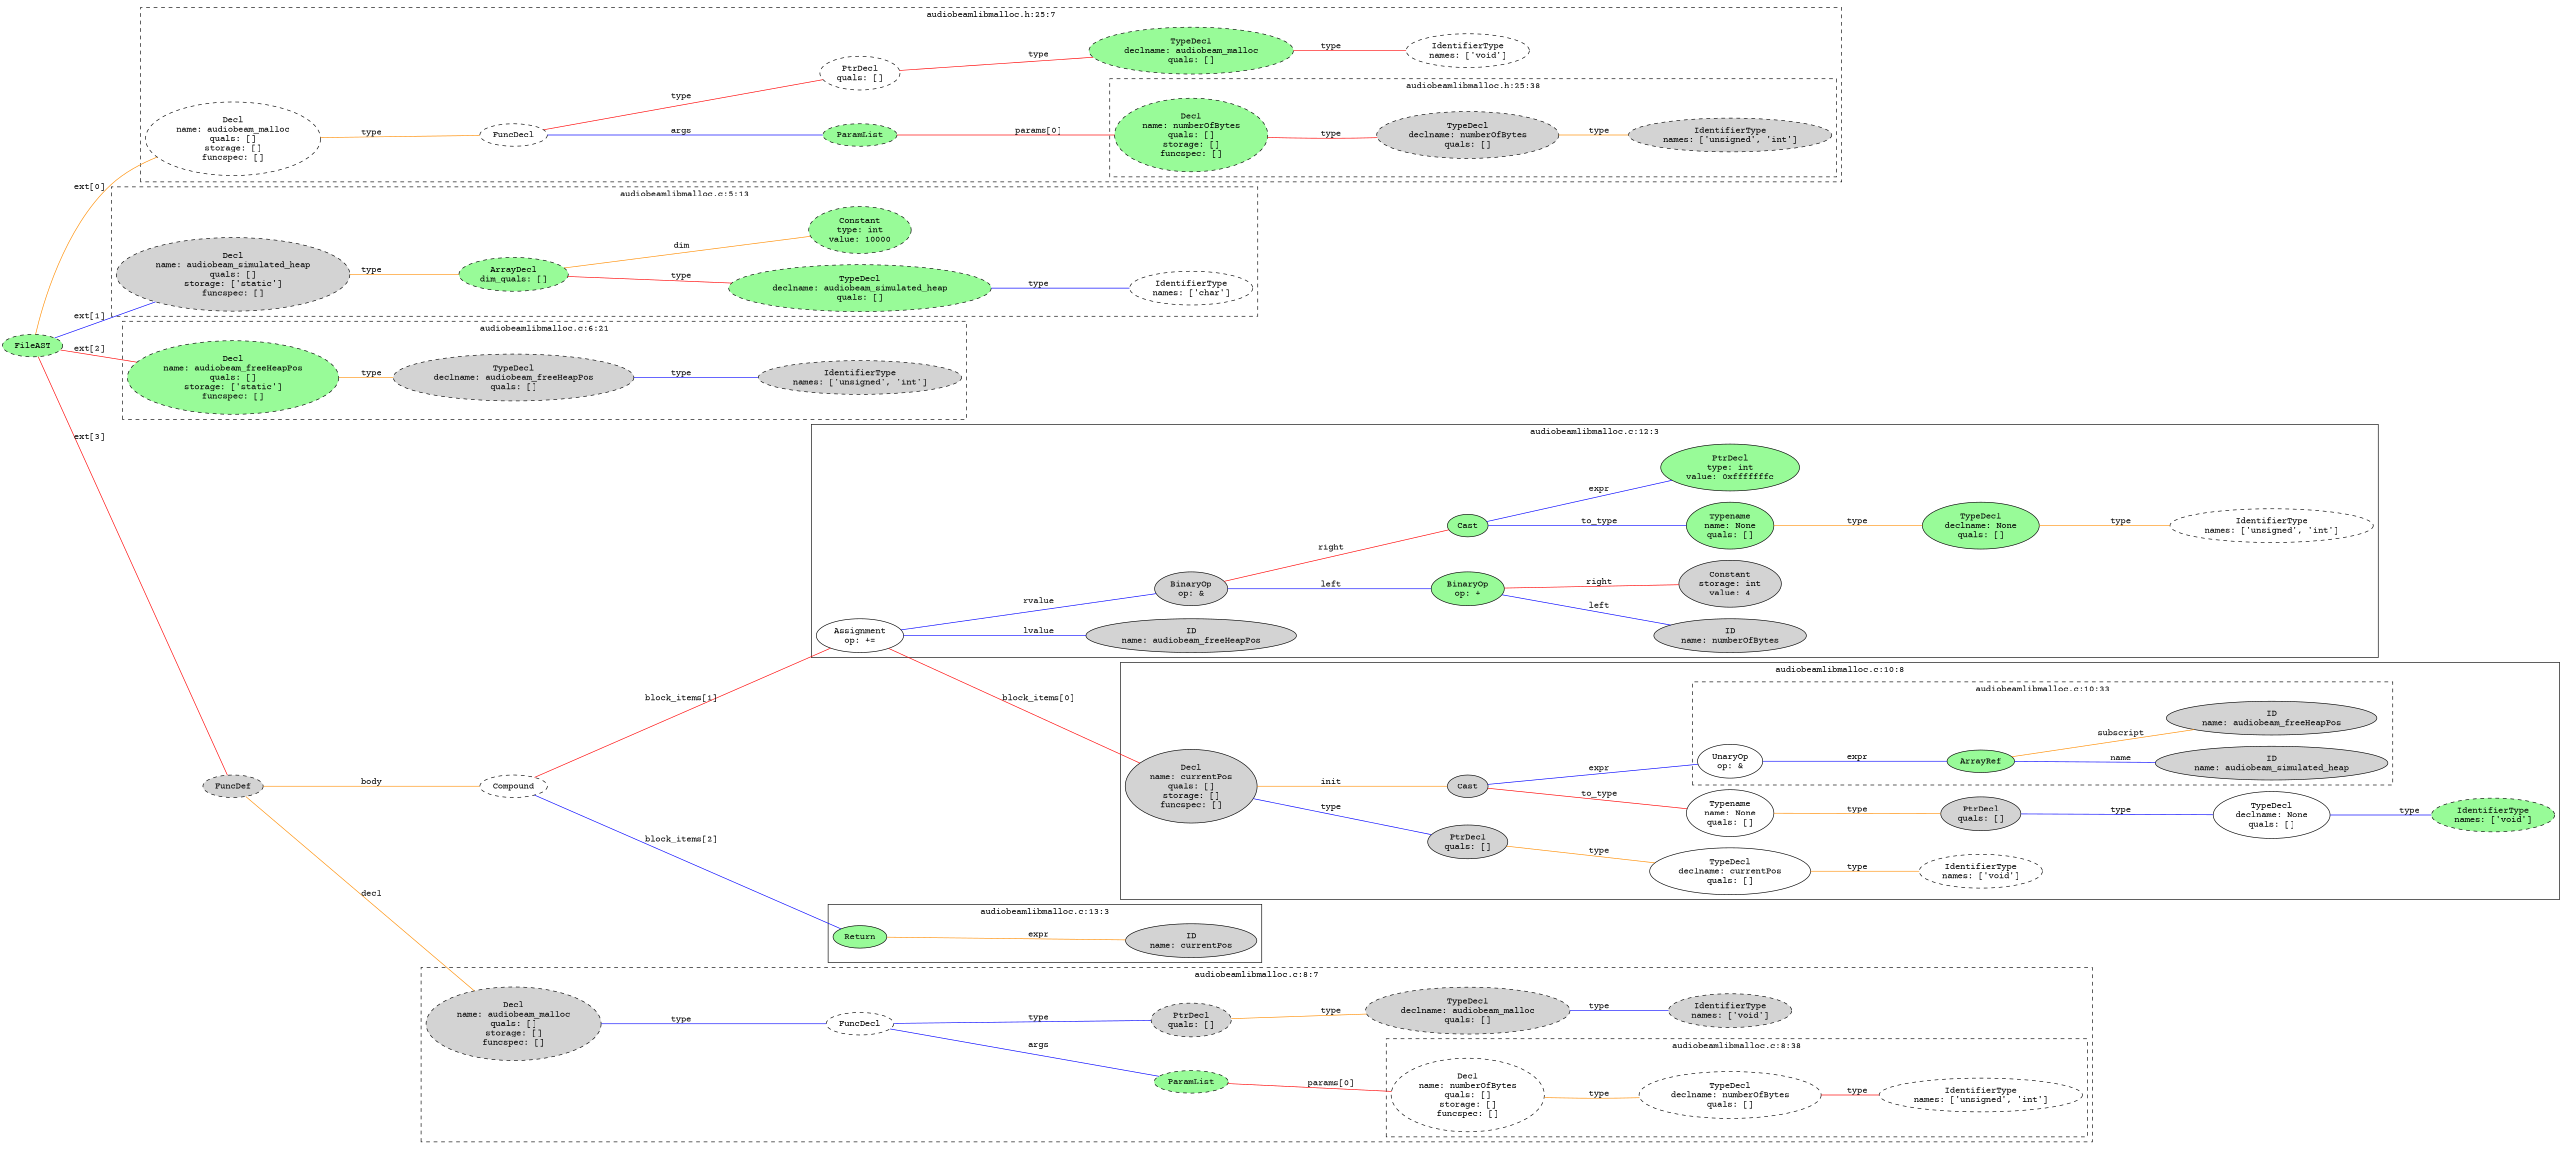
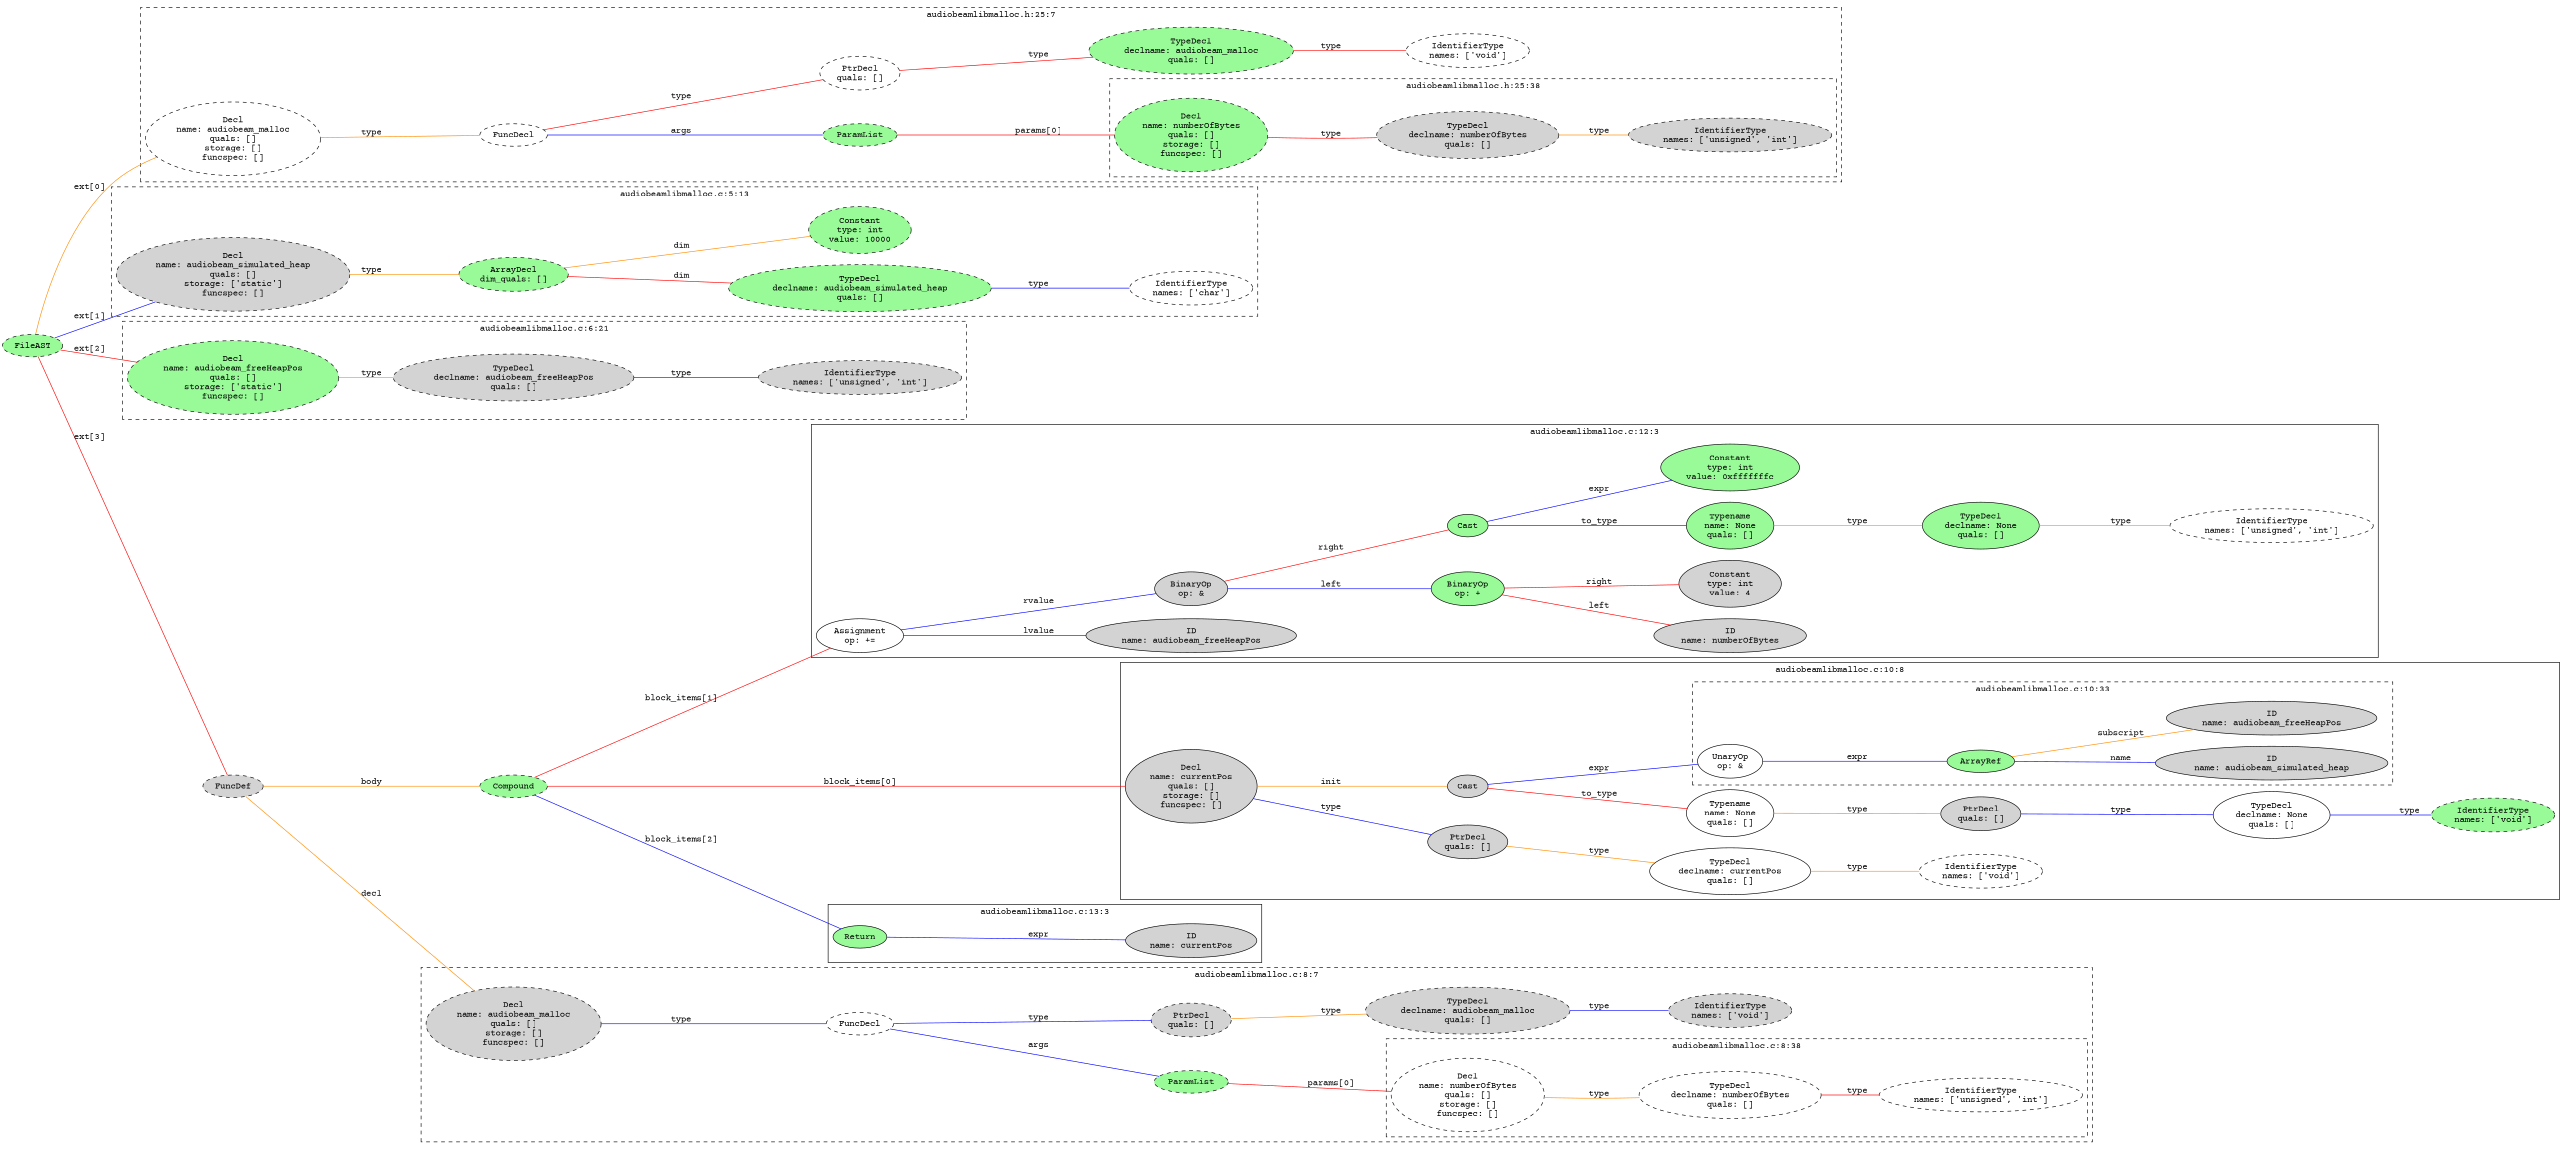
(681, 275) -> (681, 275)
(1730, 468) -> (1730, 468)
(1730, 584) -> (1730, 584)
(1586, 610) -> (1586, 610)
(1014, 706) -> (836, 786)
(514, 786) -> (514, 786)
(1006, 939) -> (1006, 939)
